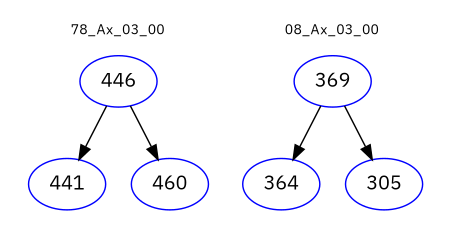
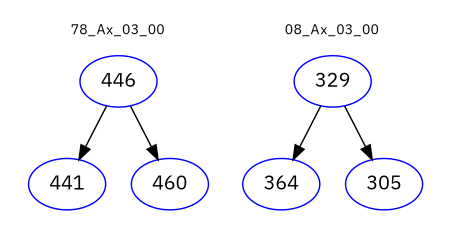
(333, 81) -> (333, 81)
